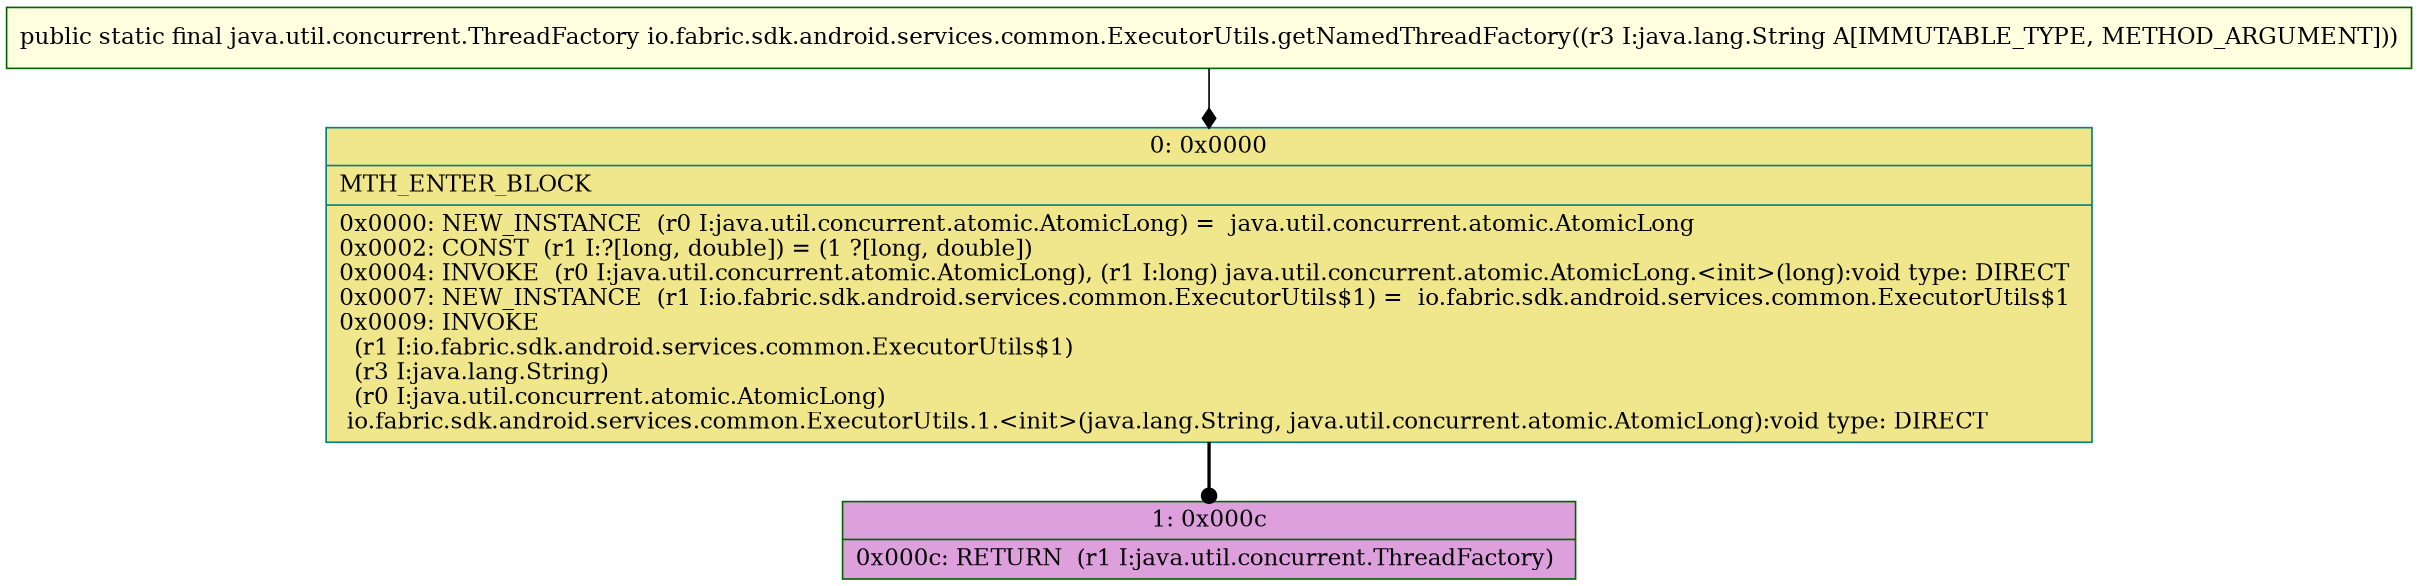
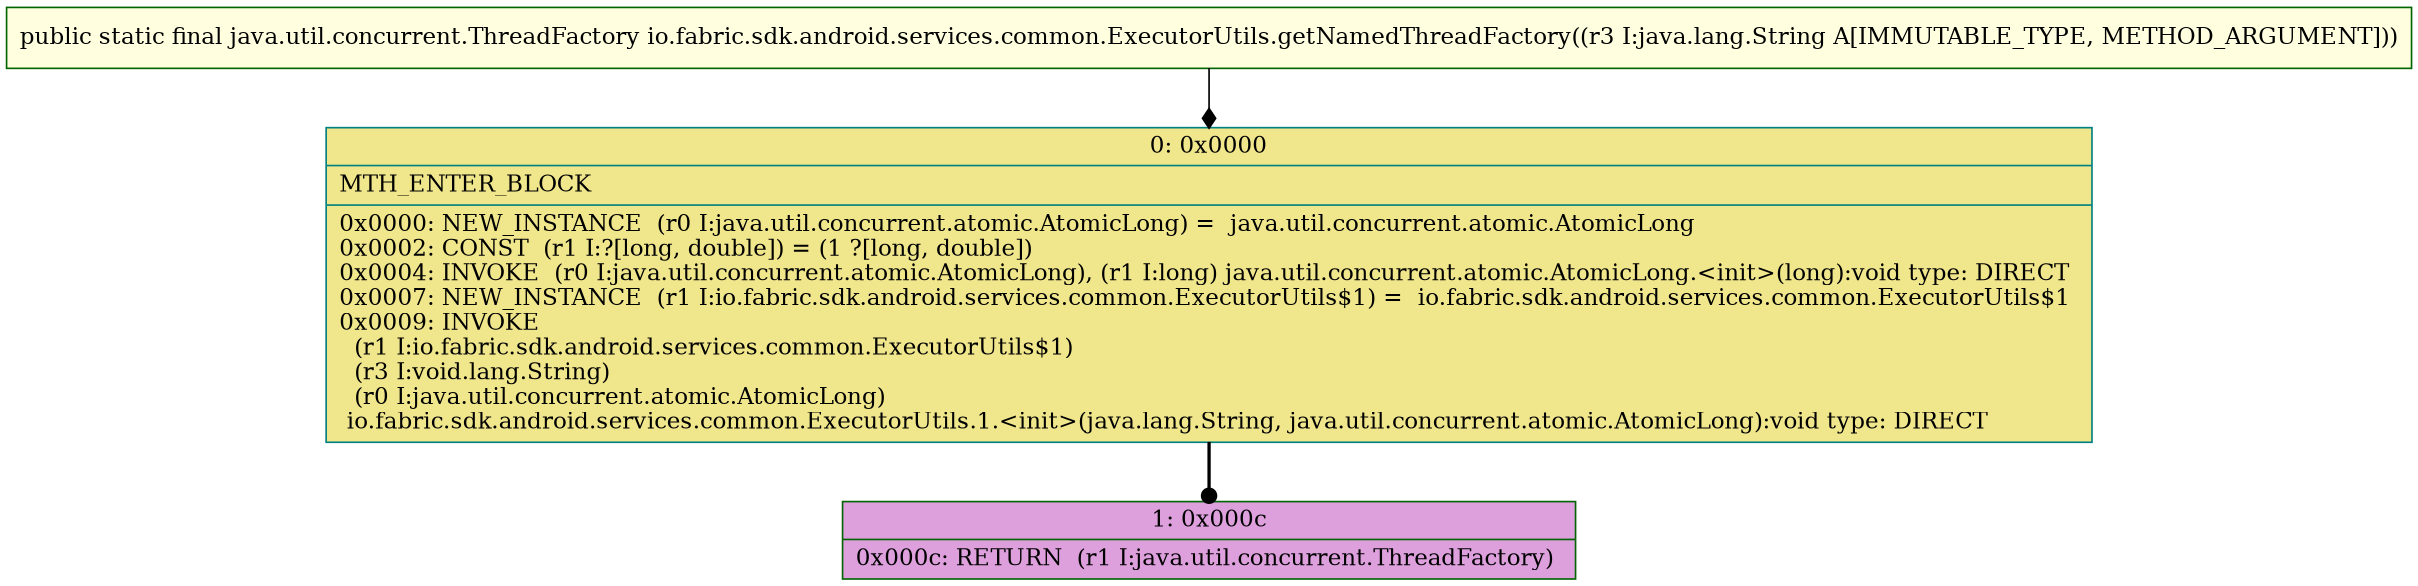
(474, 372) -> (475, 372)
